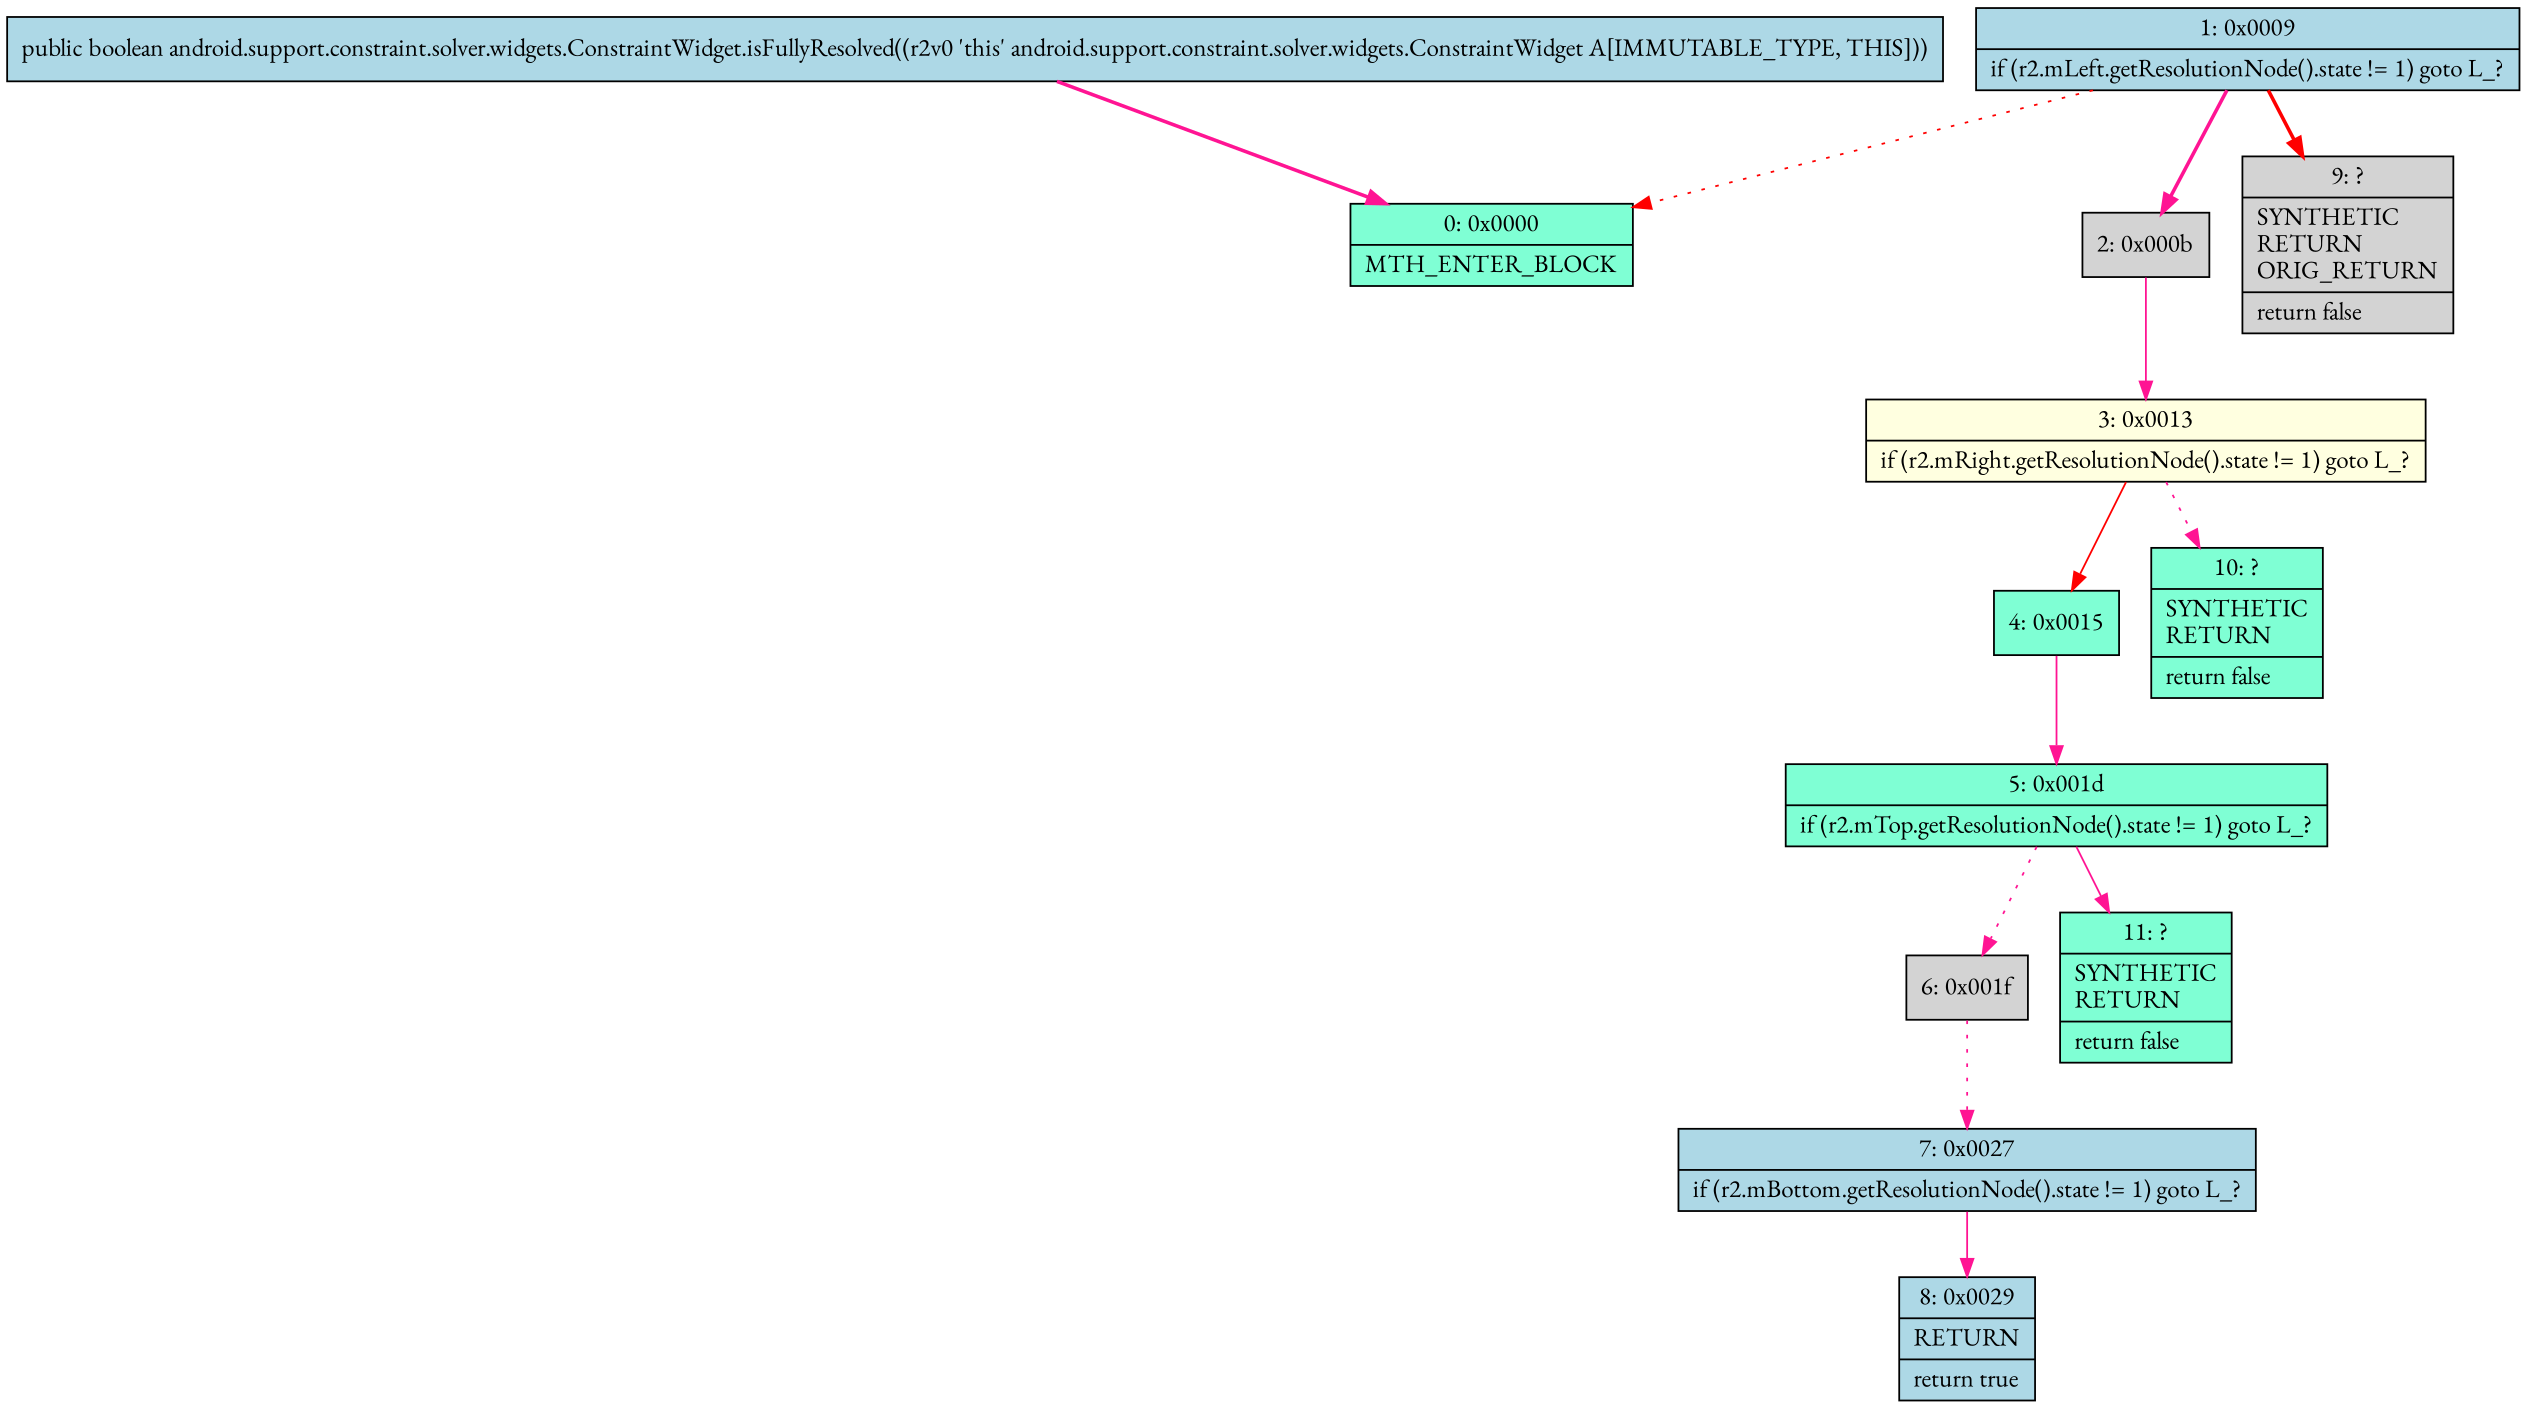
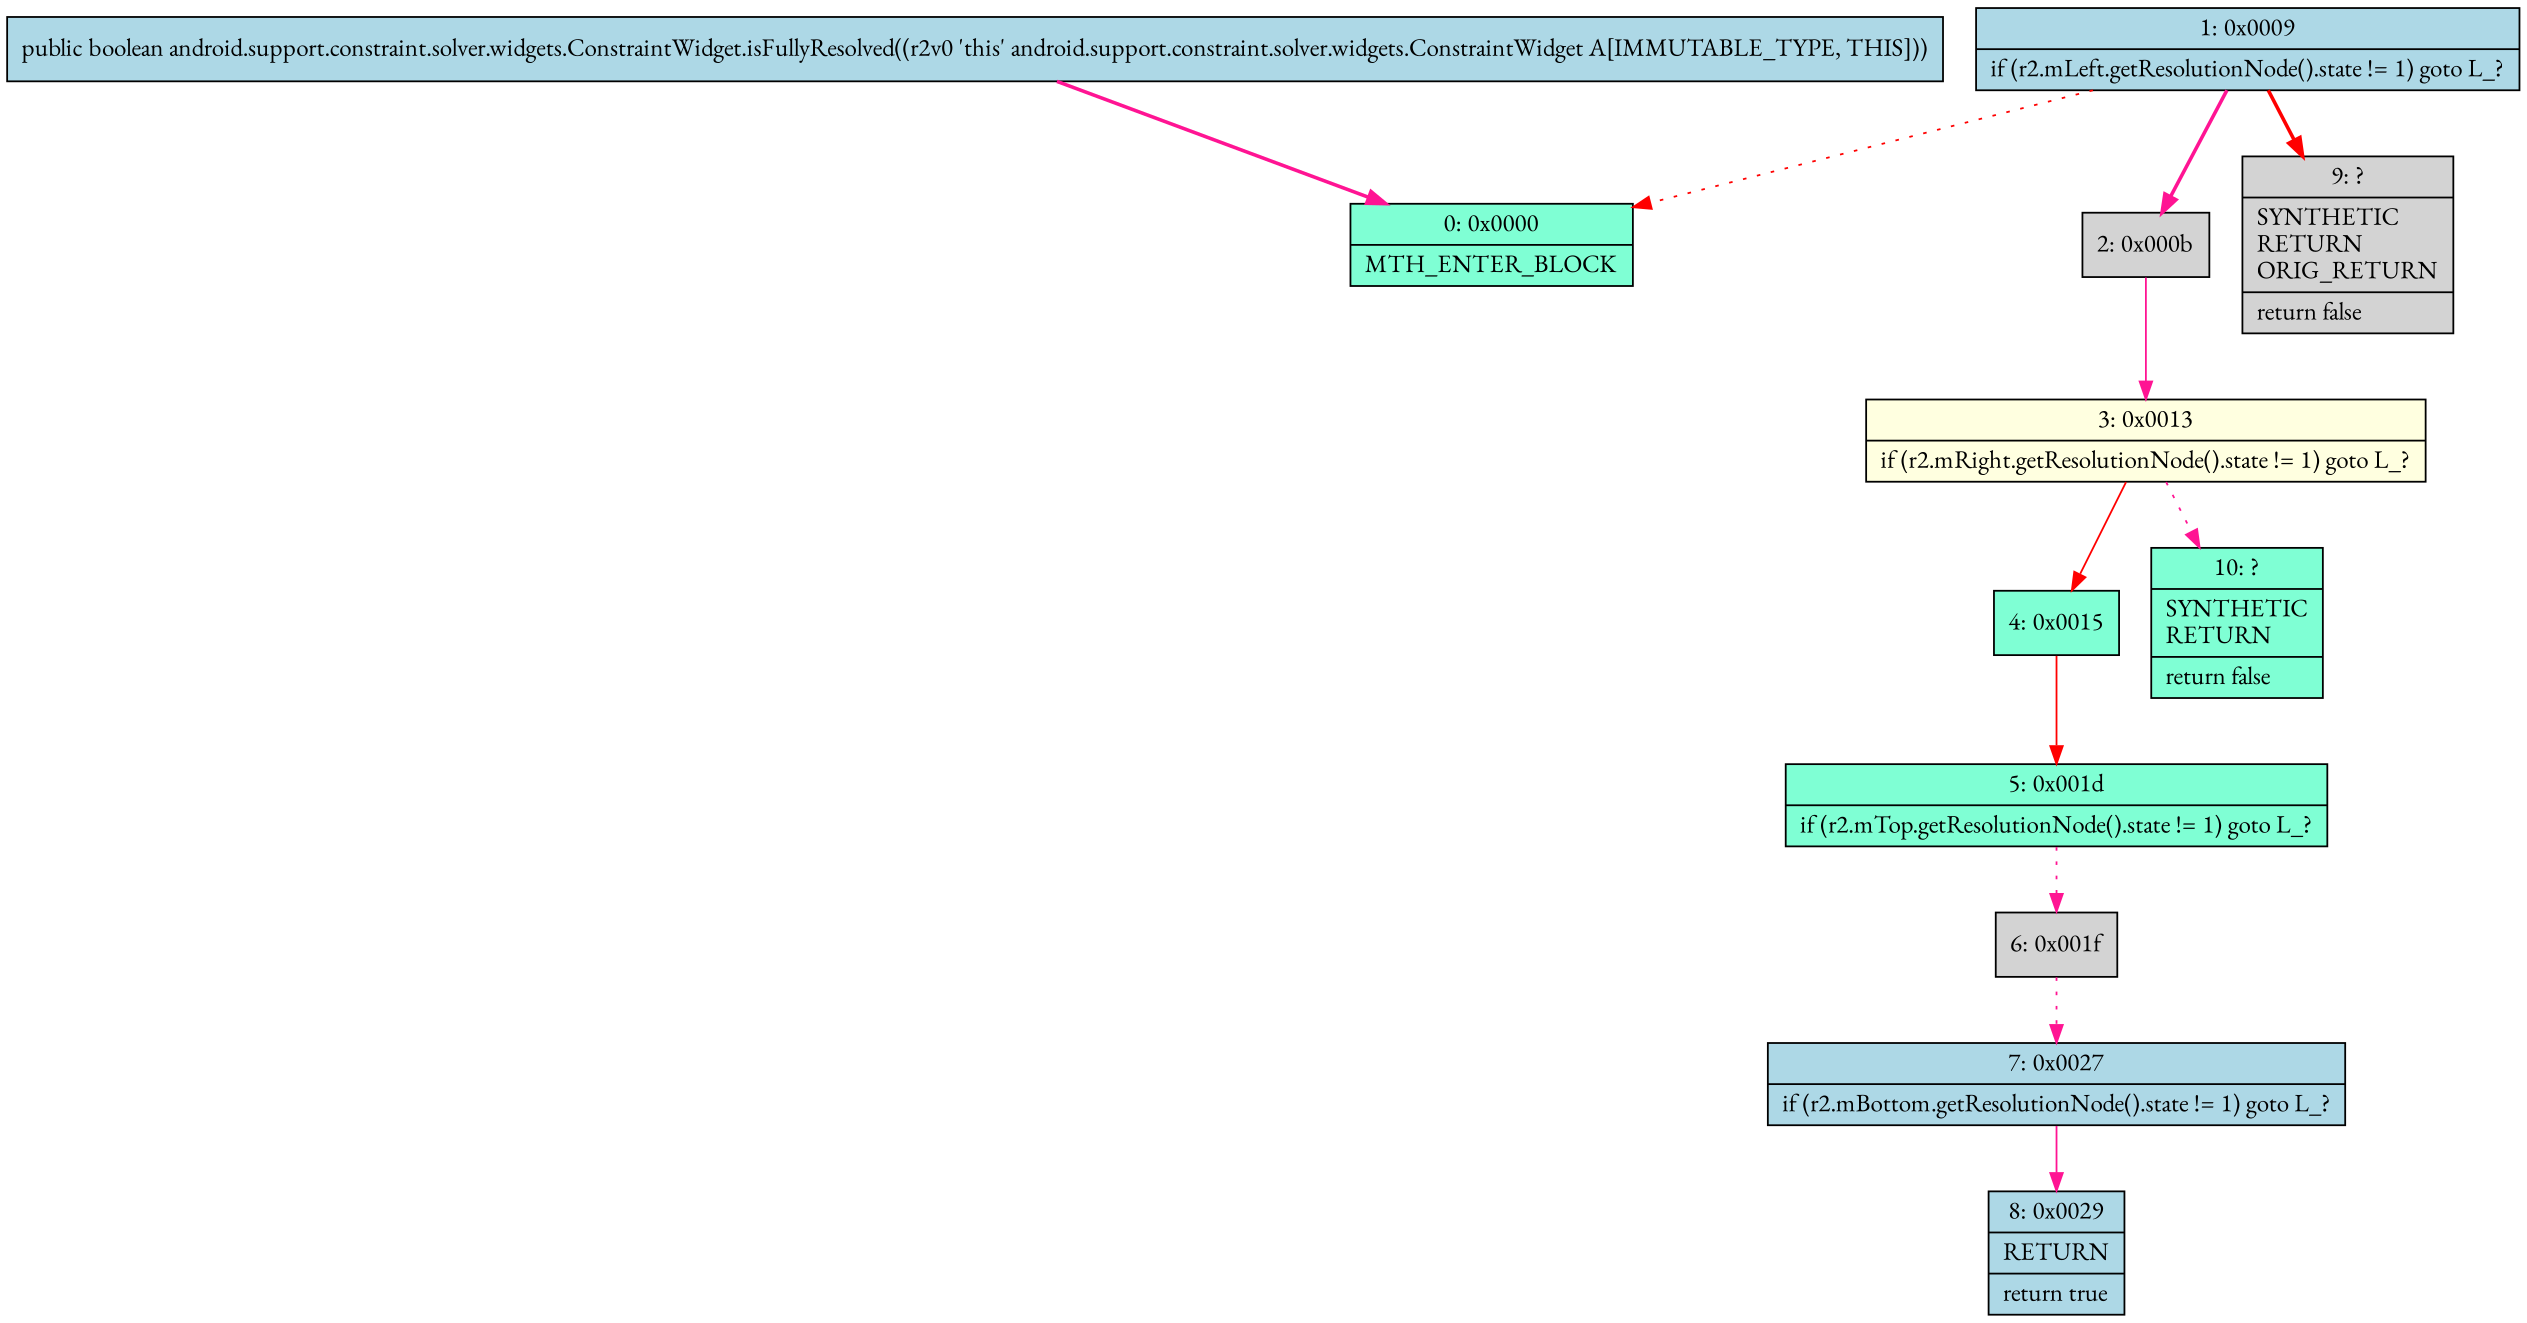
(2057, 701) -> (2057, 701)
(2146, 988) -> none
